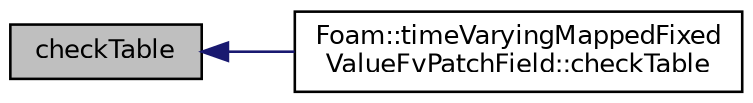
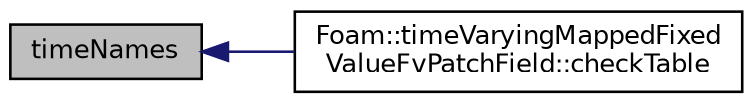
(106, 52) -> (106, 52)
